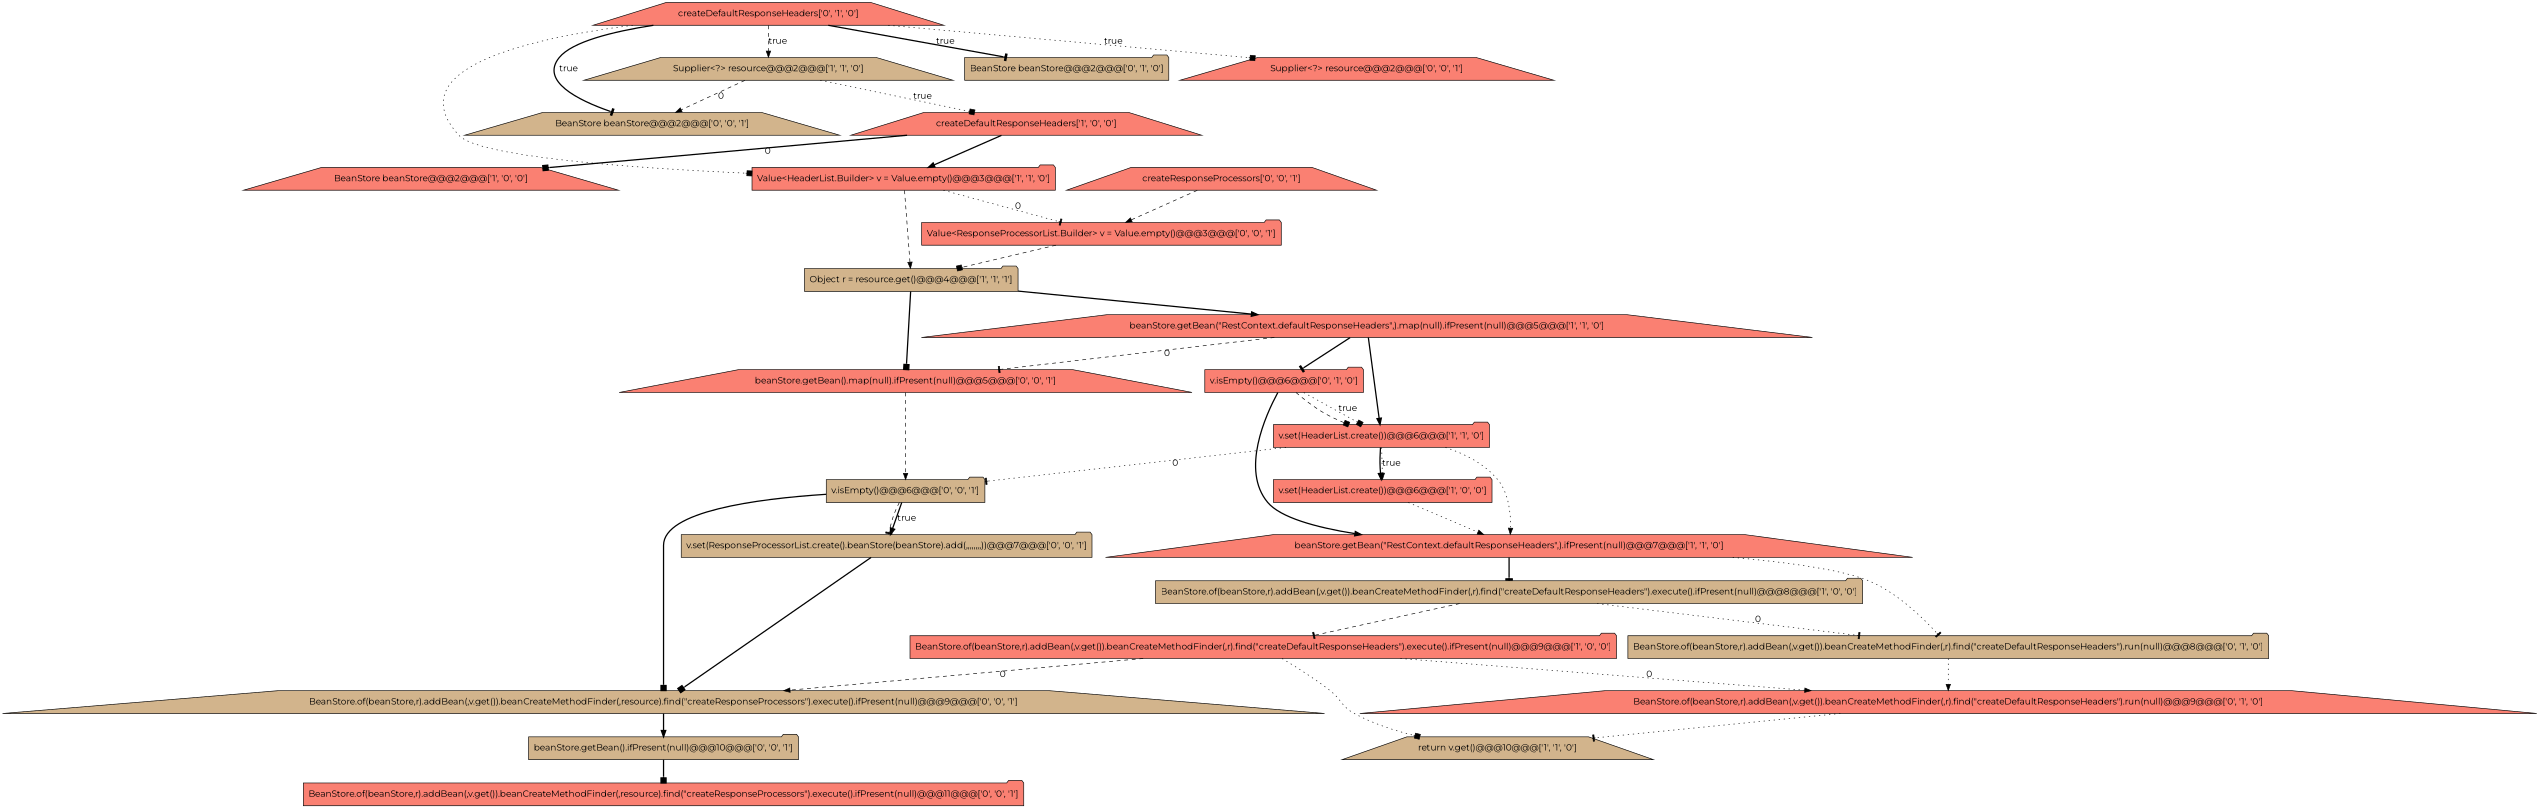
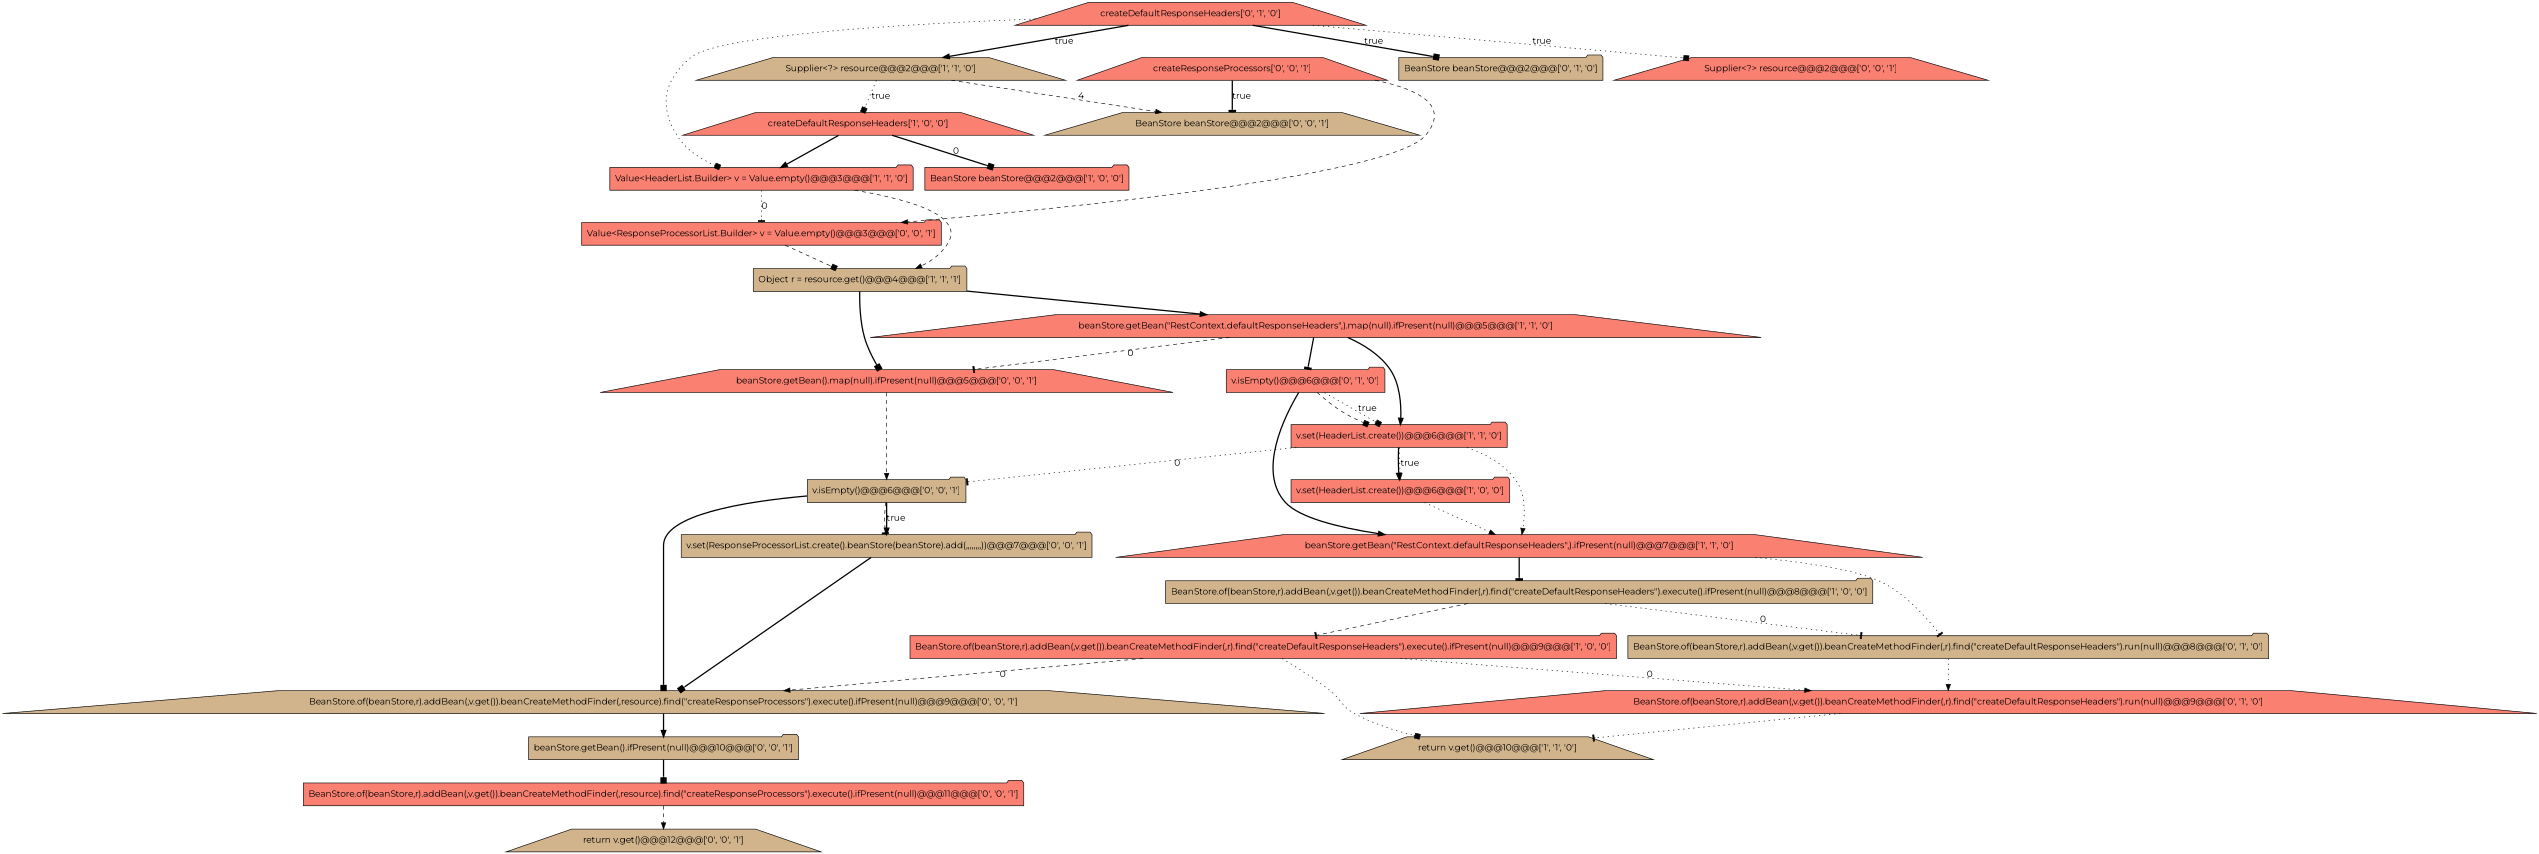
(768, 38) -> (1039, 41)
(916, 41) -> (1343, 41)
(564, 53) -> (1232, 95)
(721, 96) -> (1081, 96)
(431, 179) -> (1027, 179)
none -> (664, 840)
